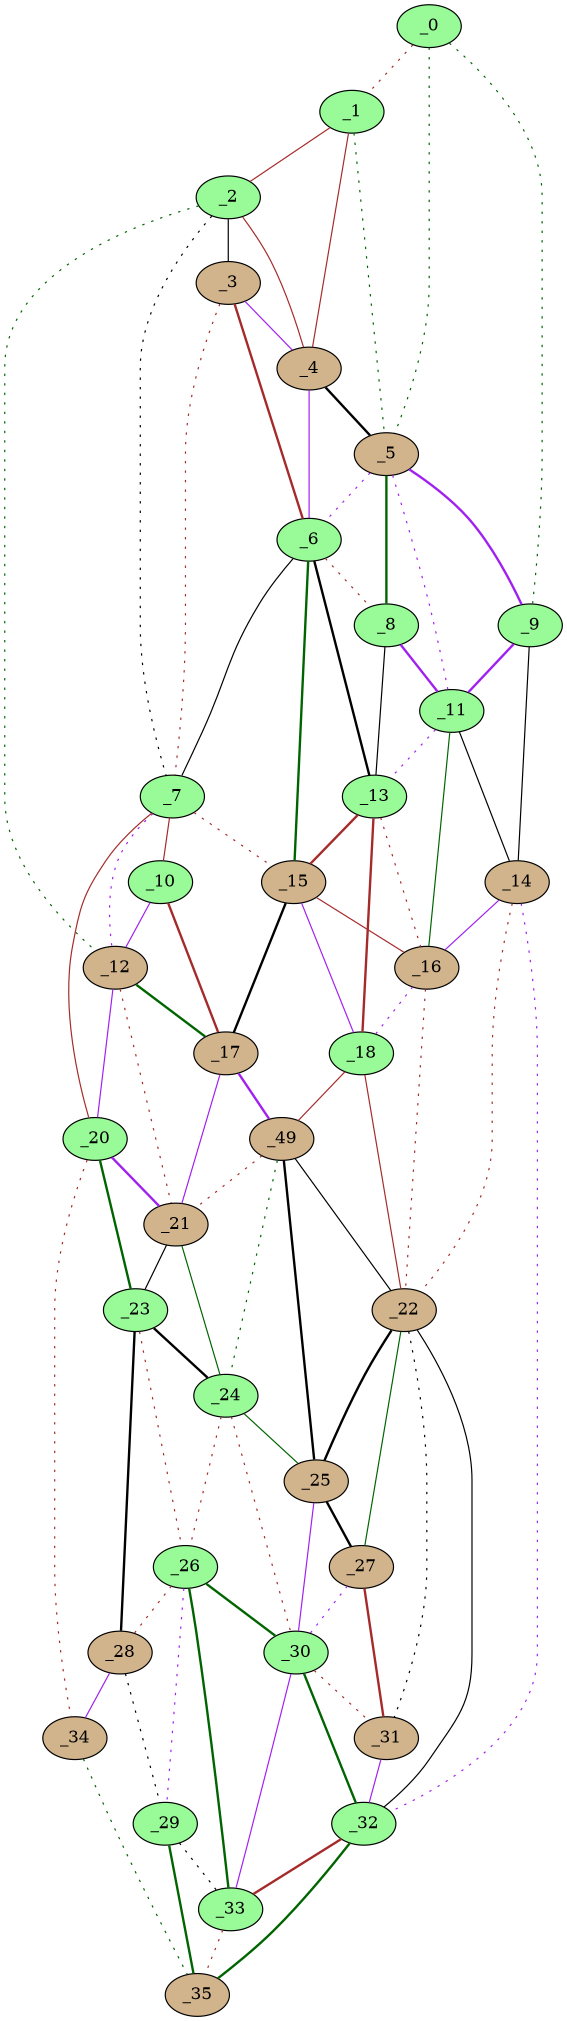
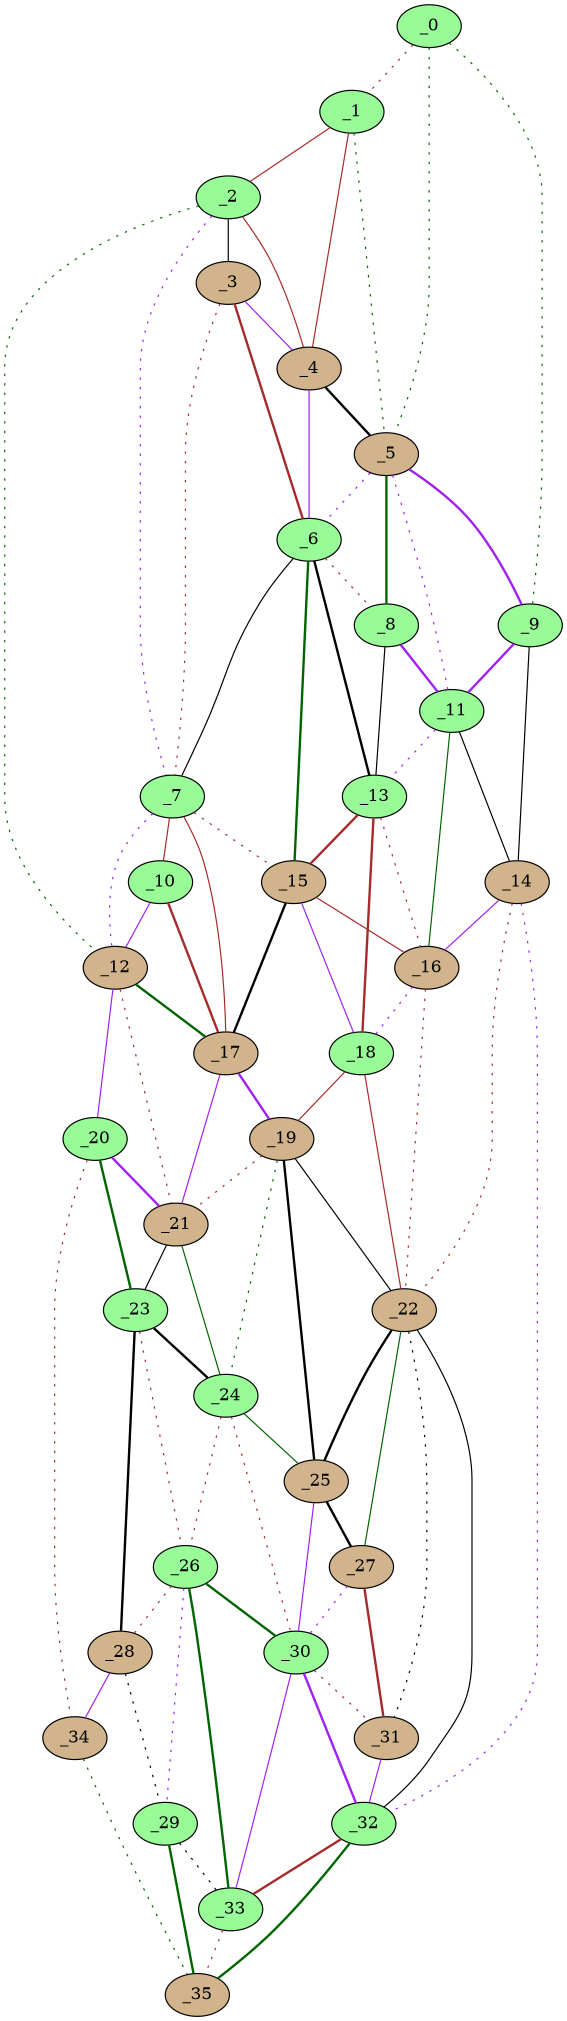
(140, 487) -> (140, 487)
(72, 953) -> (216, 922)
(282, 1139) -> (282, 1139)
(330, 1738) -> (330, 1738)
